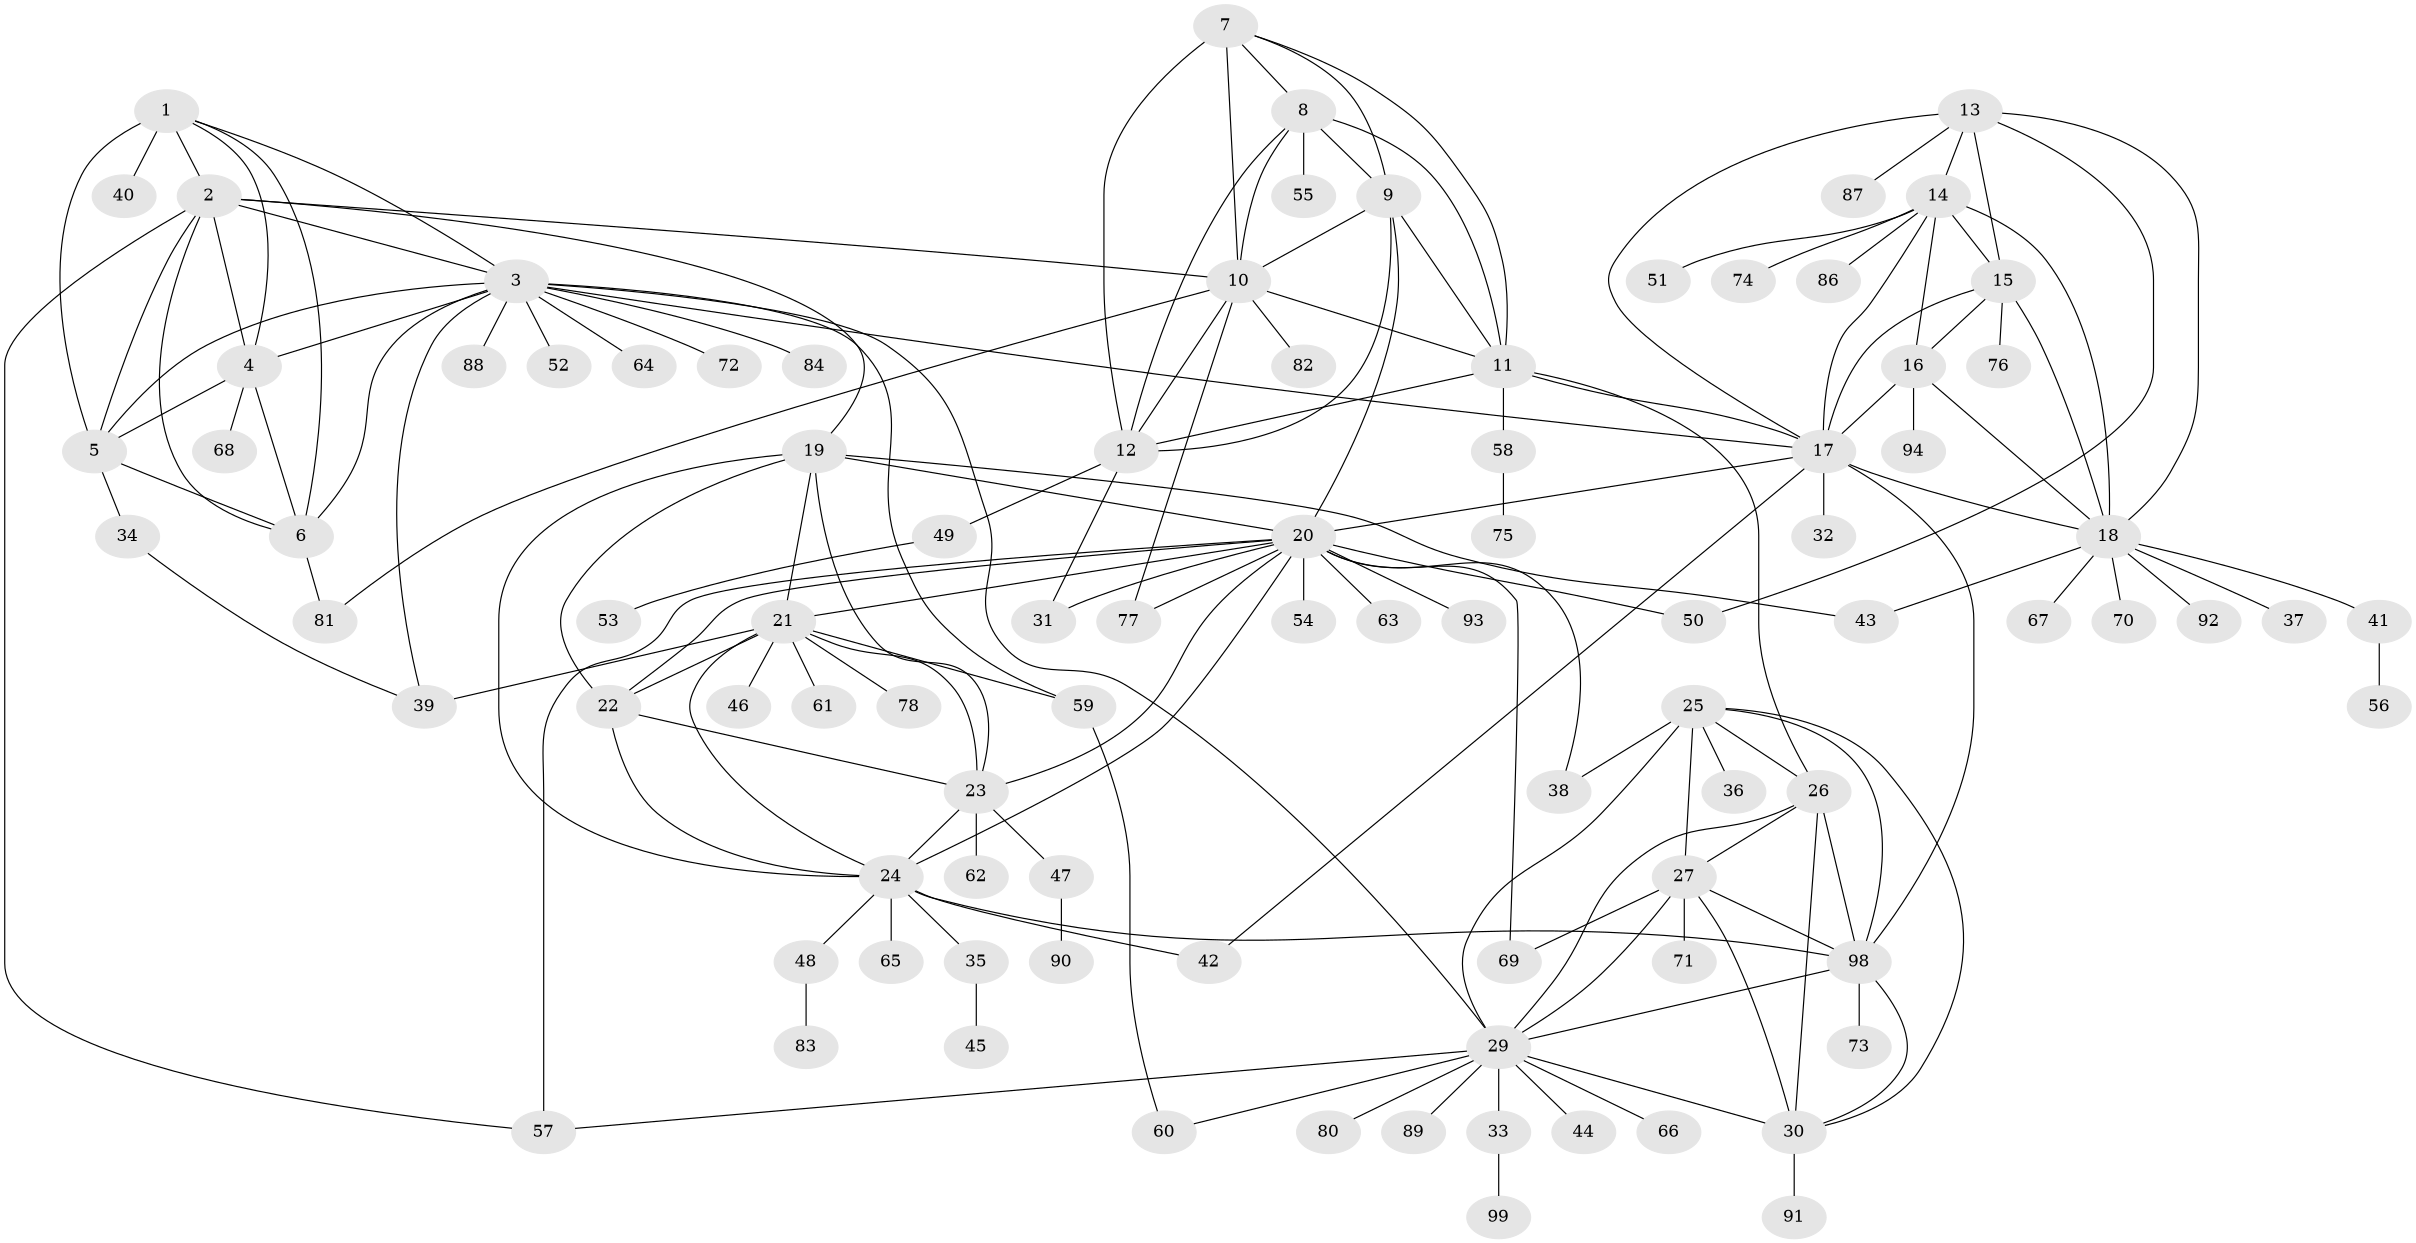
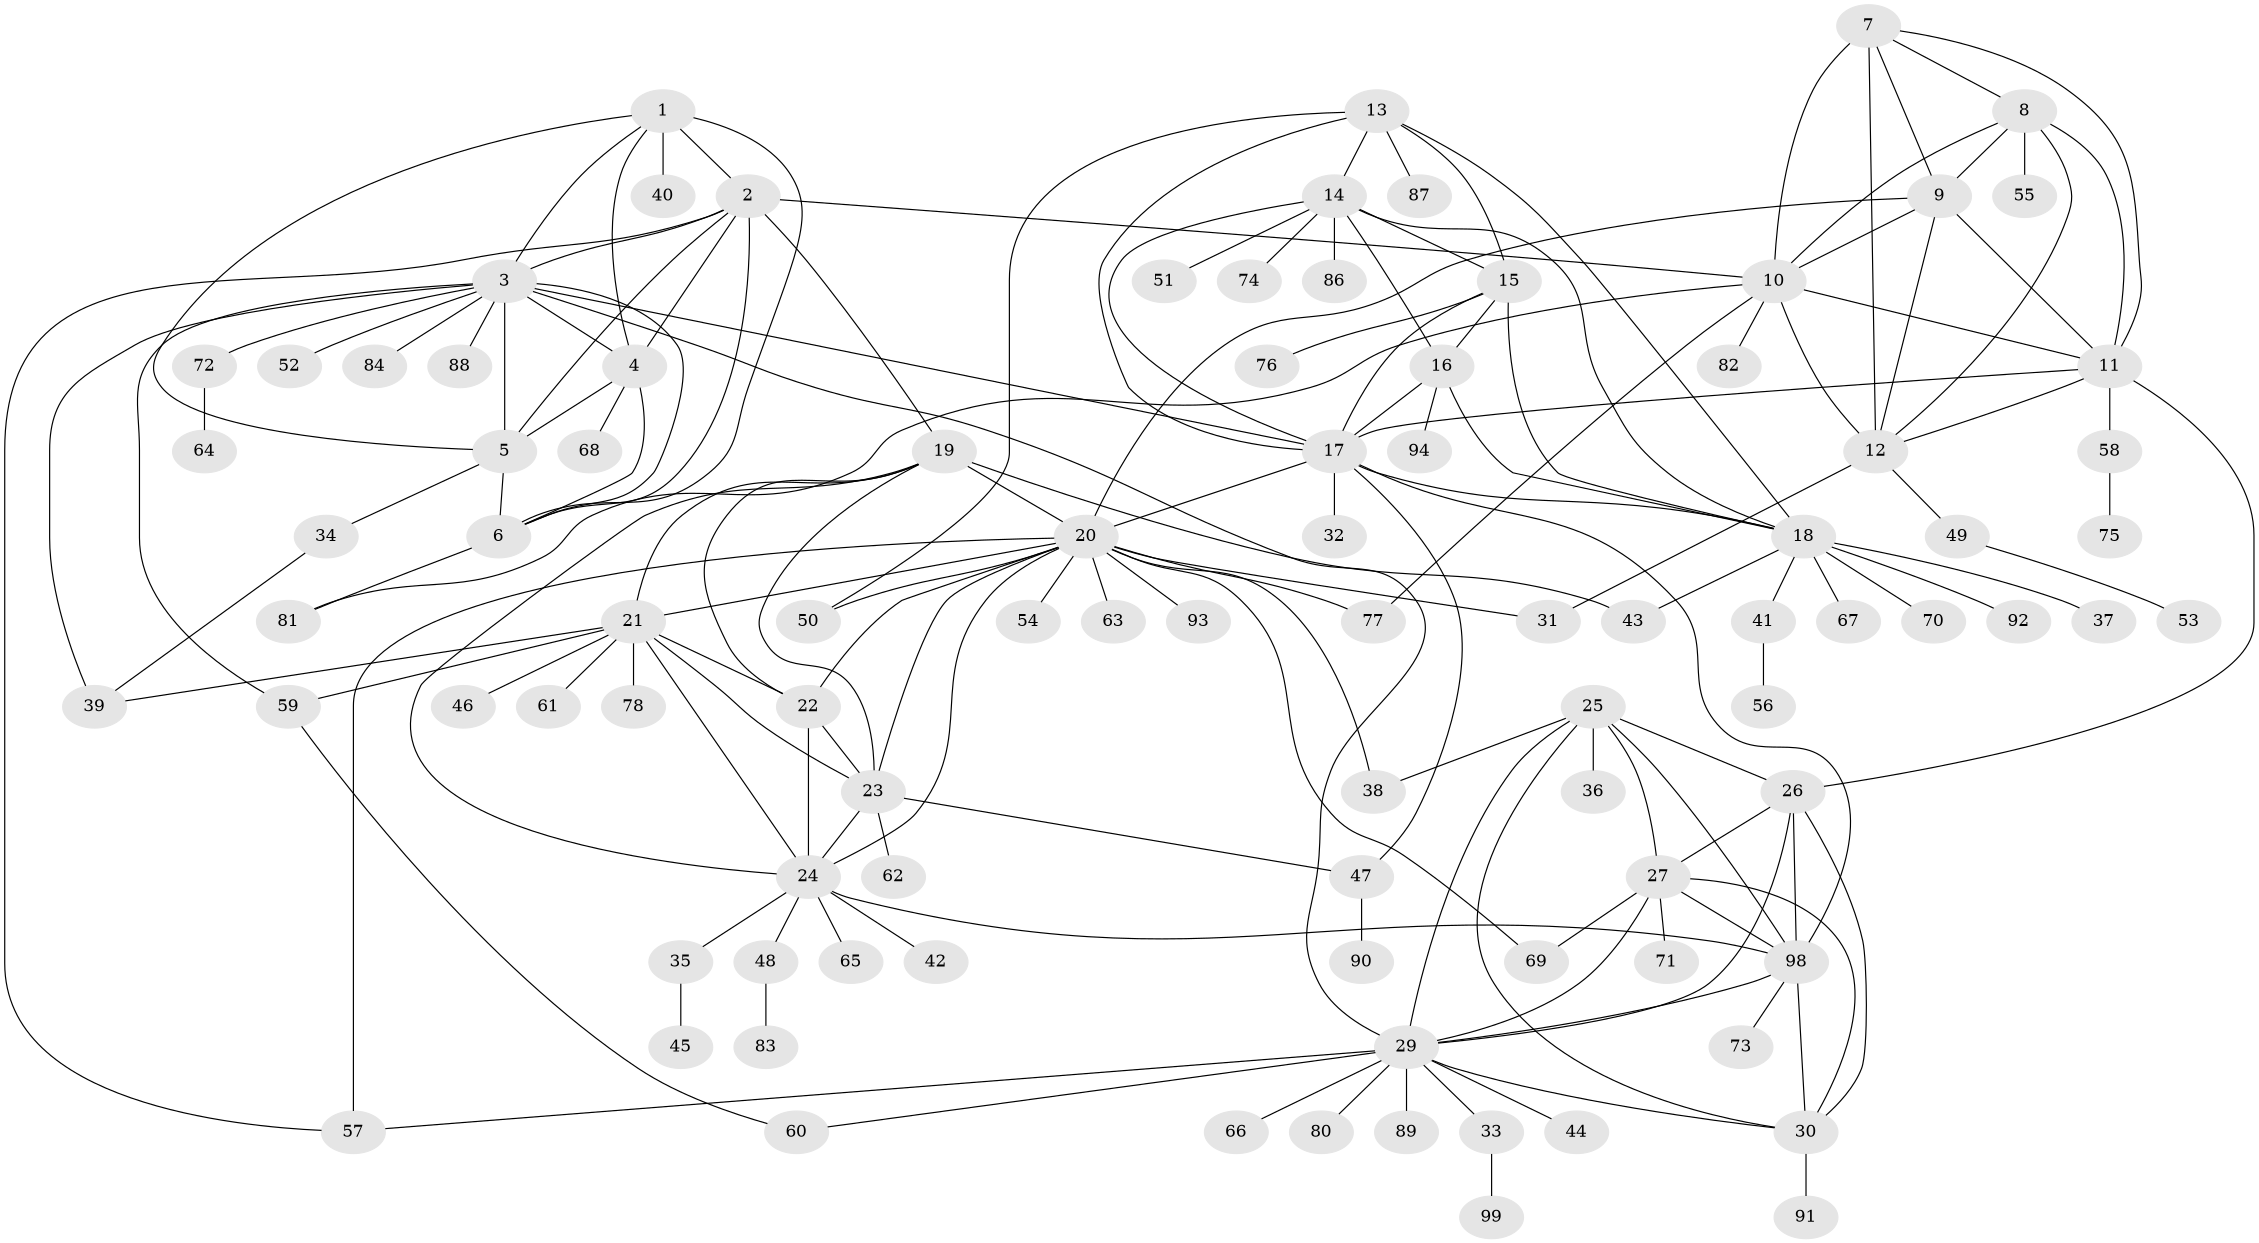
(580, 324) -> (204, 404)
(1531, 695) -> (1462, 656)
